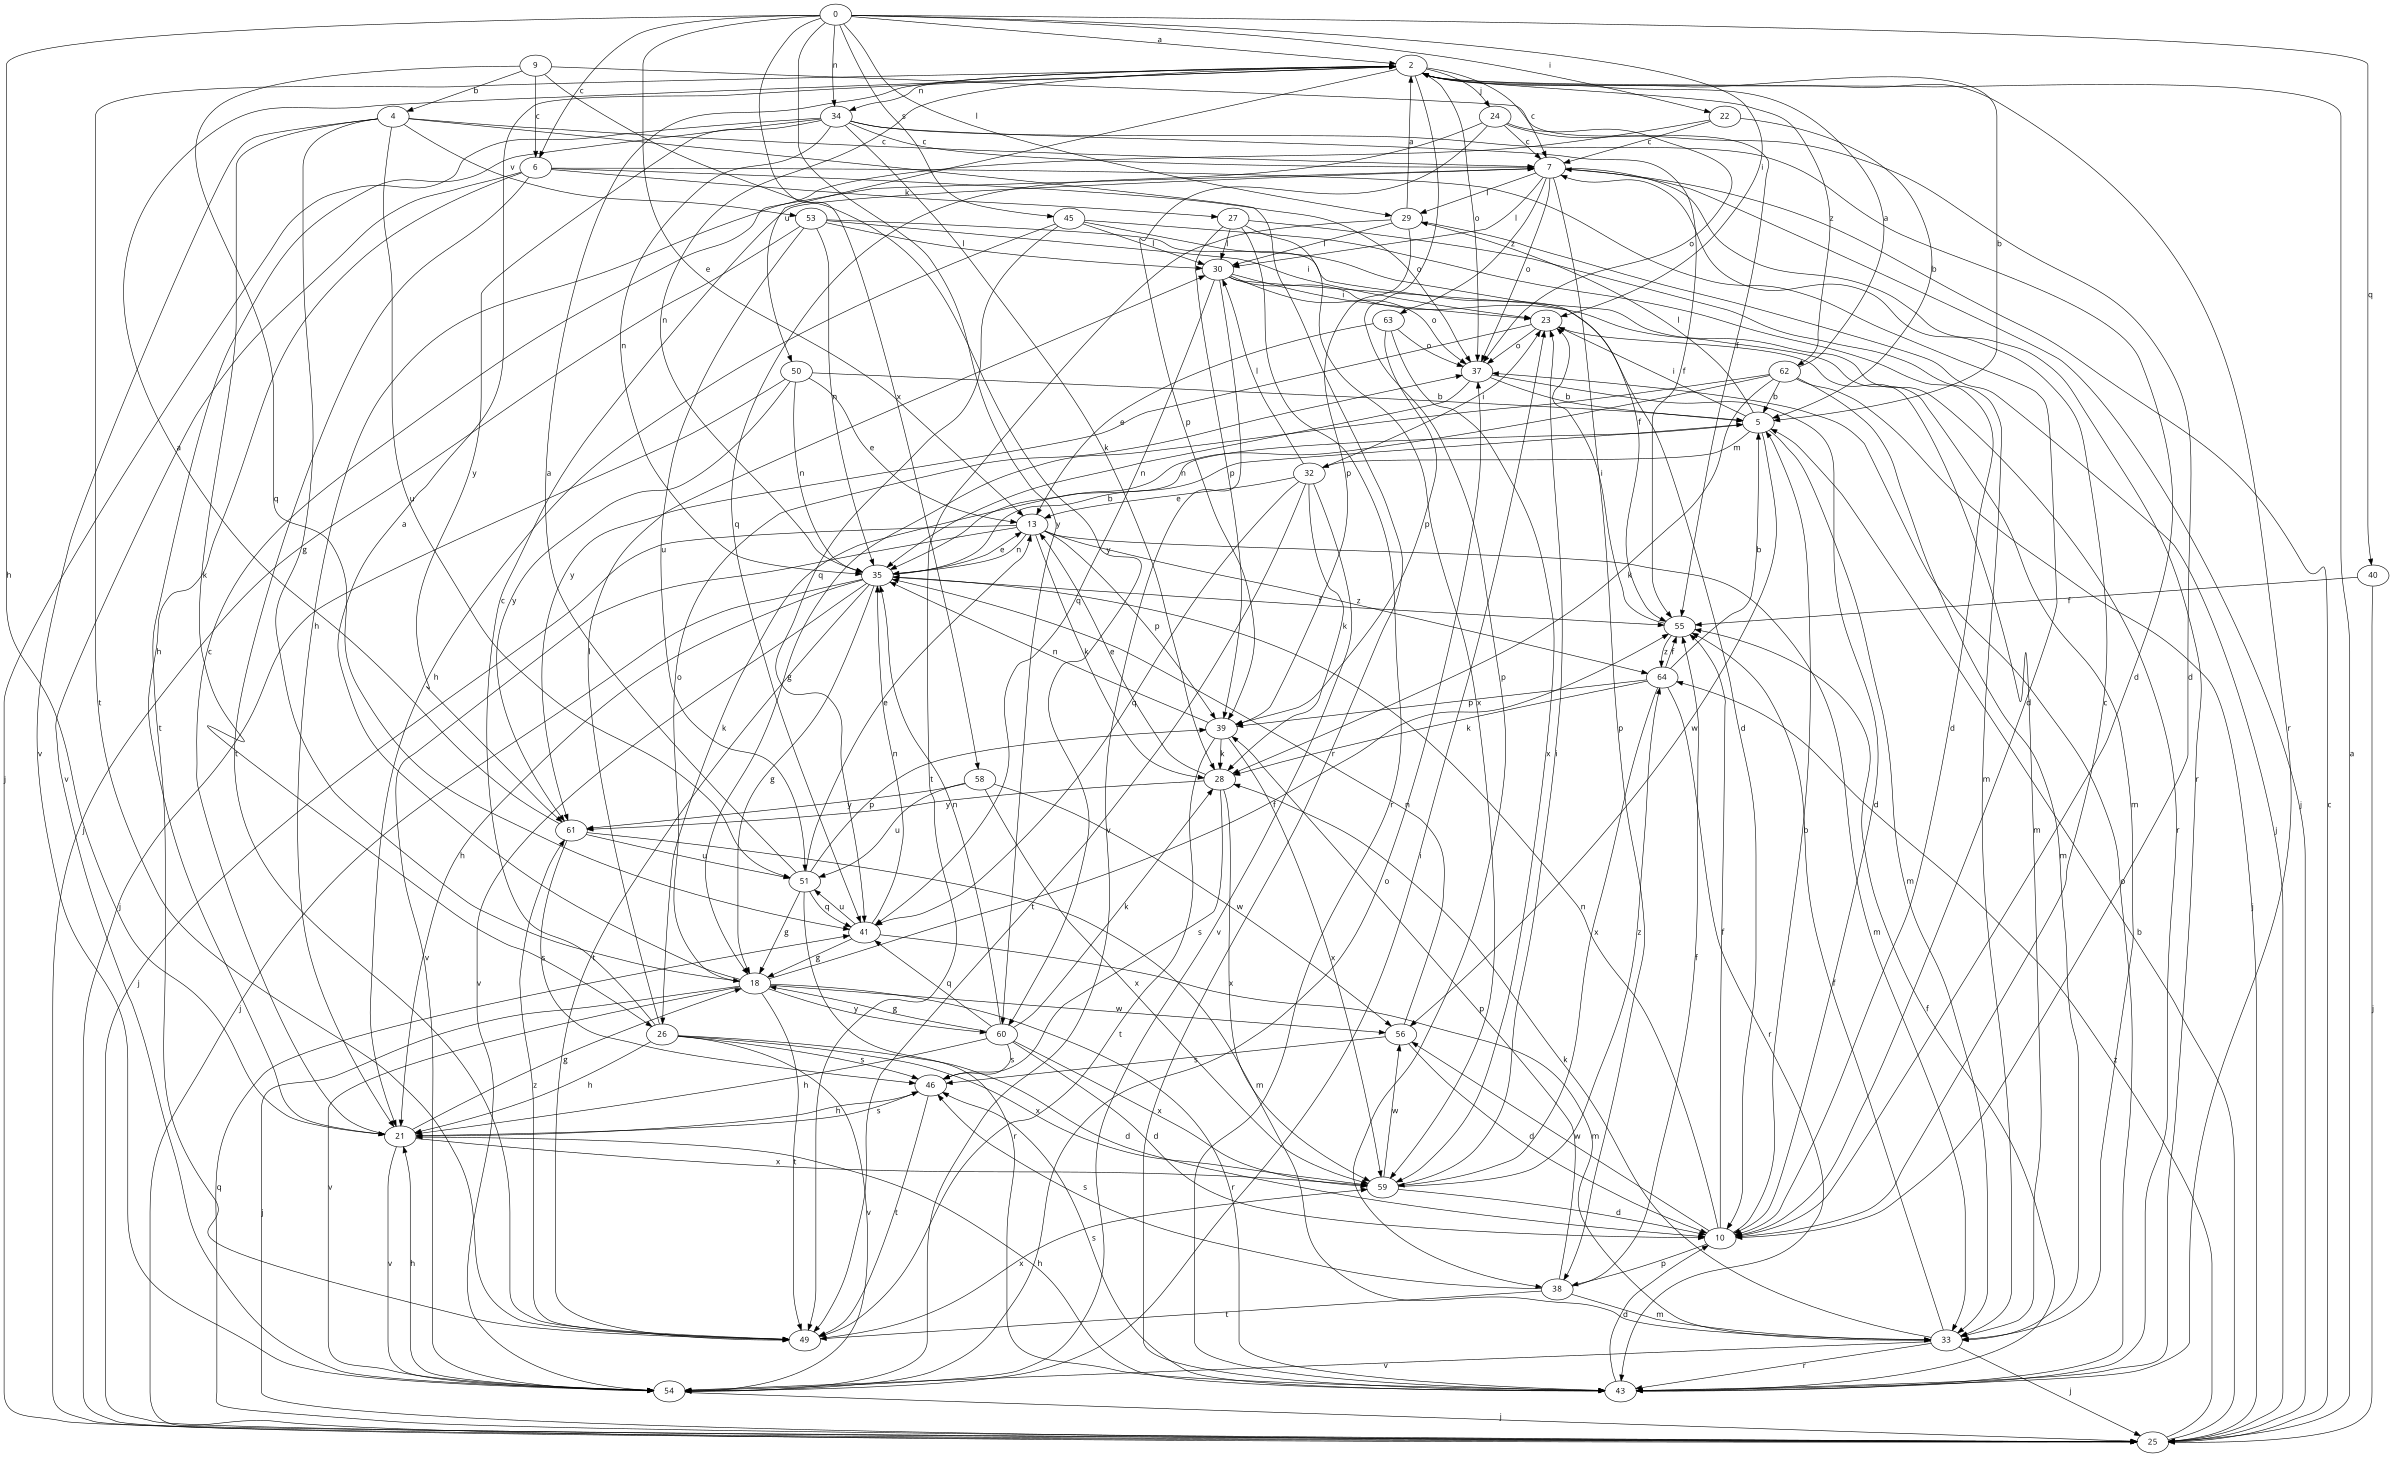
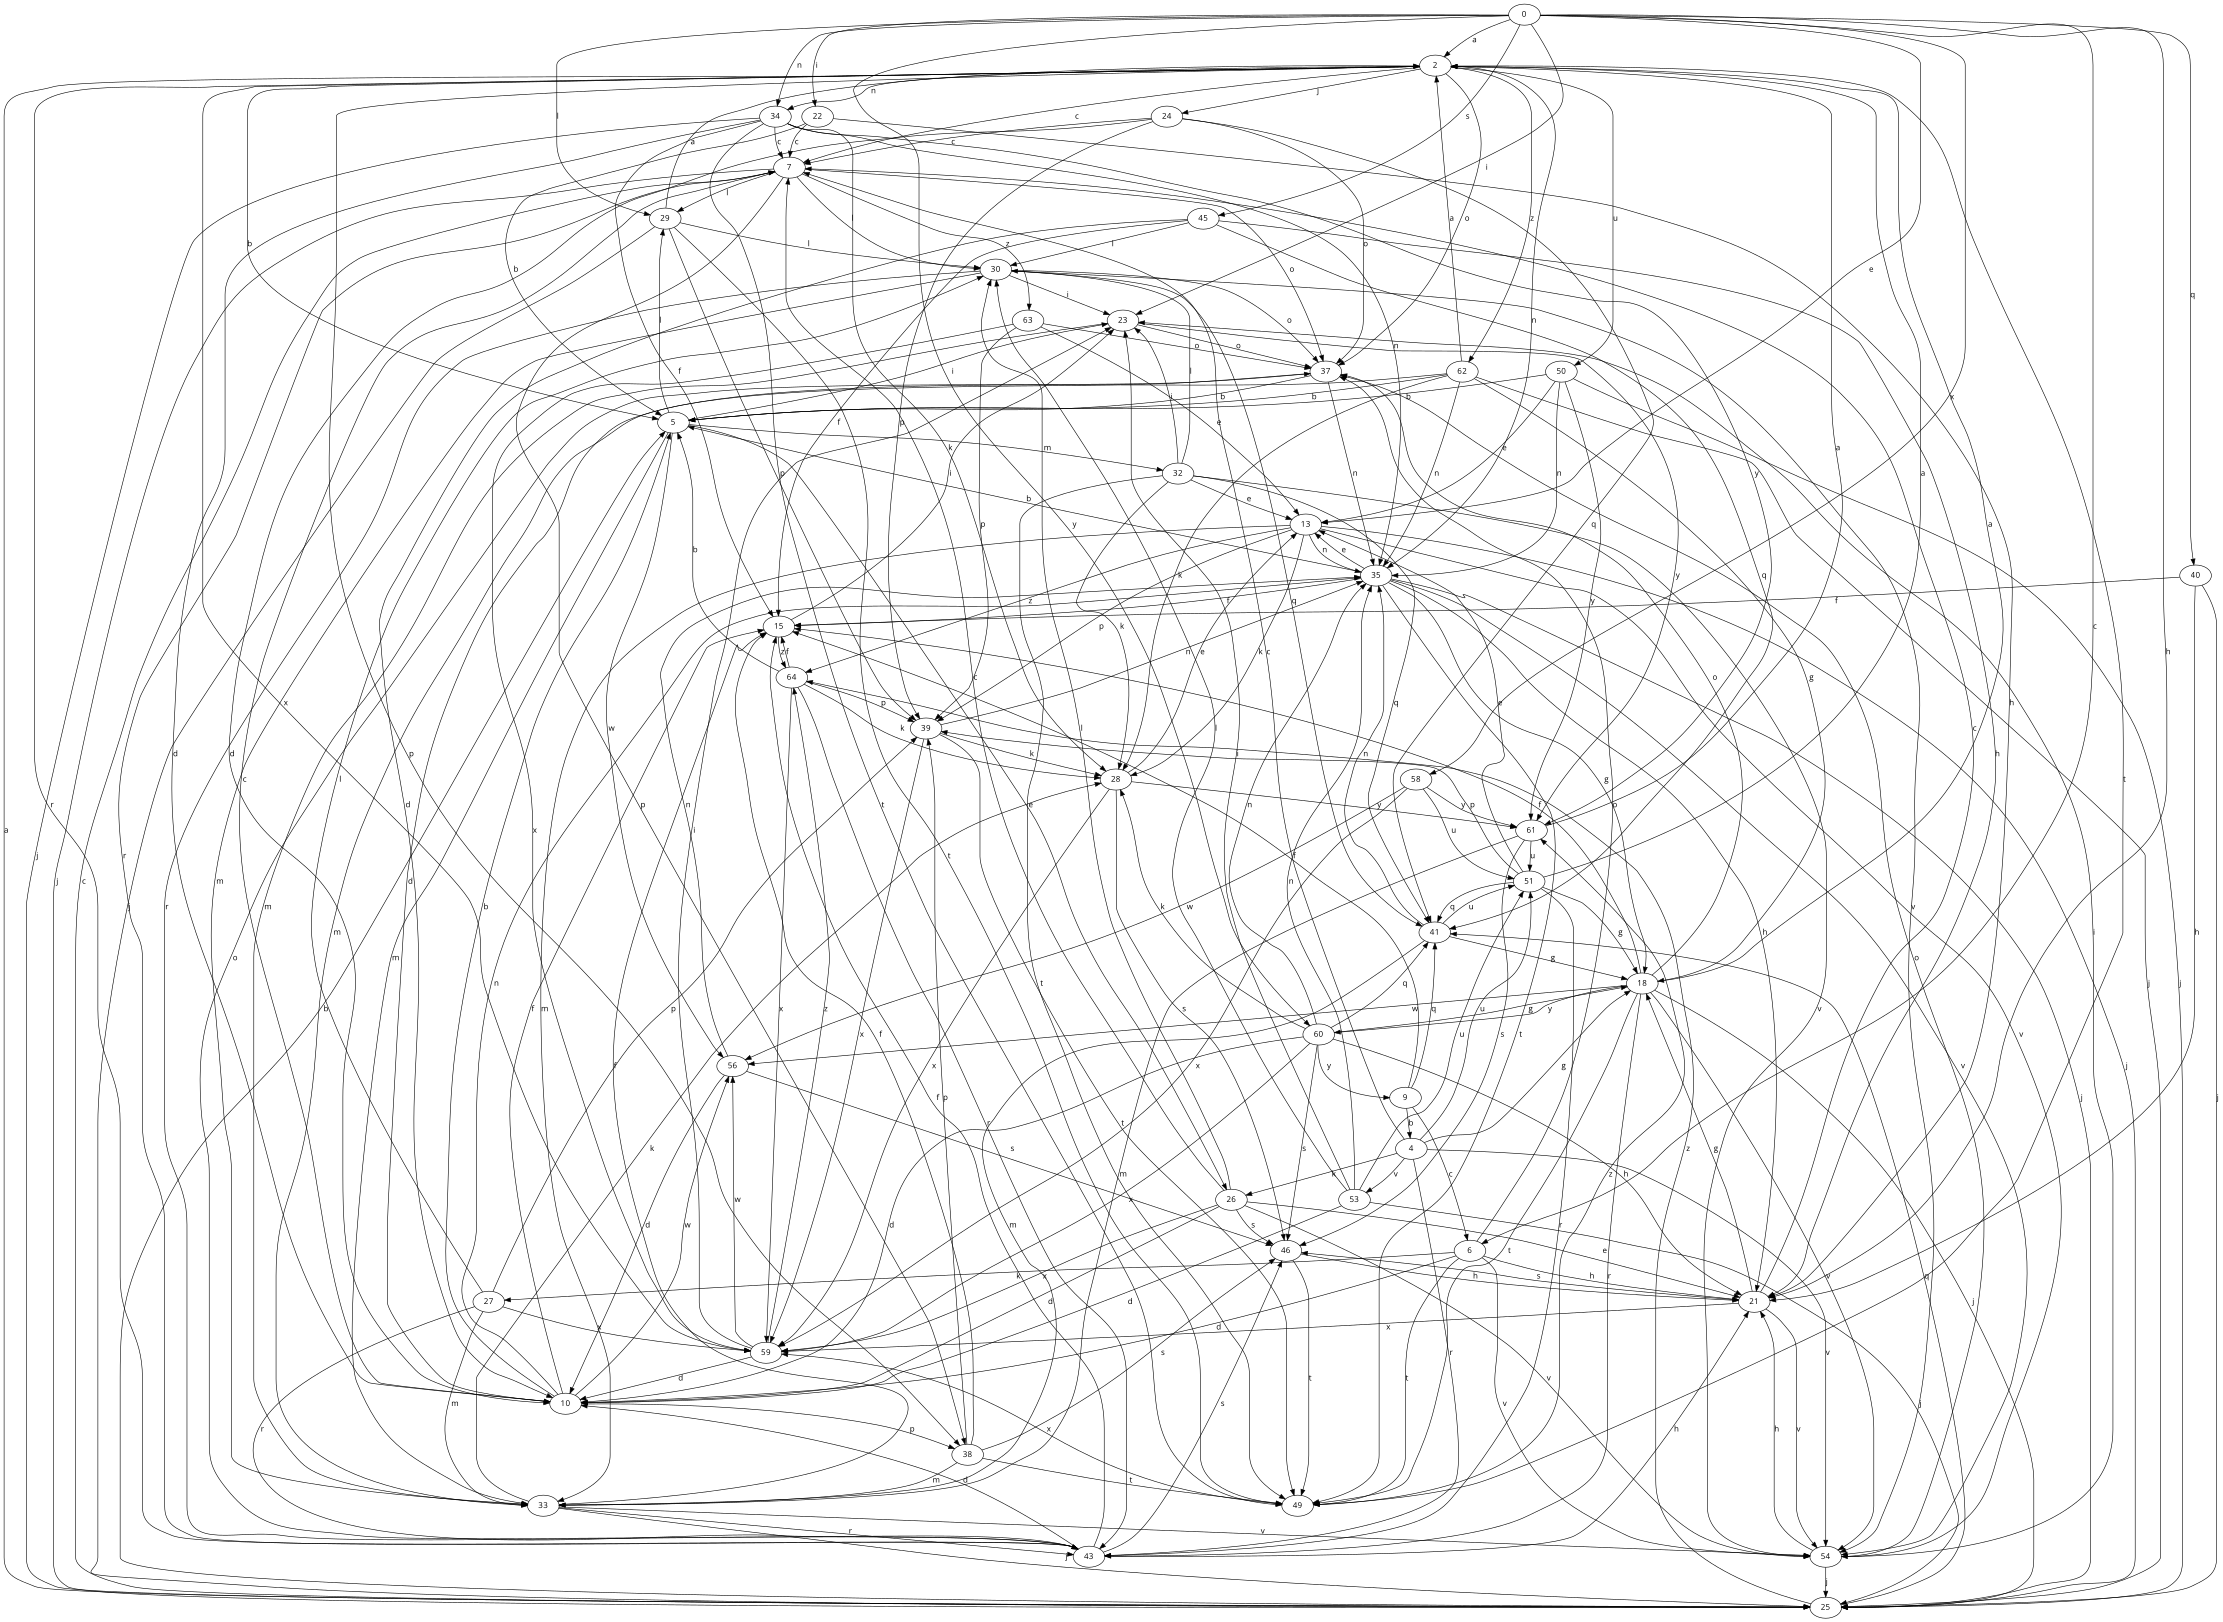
none -> (203, 223)
(1038, 472) -> (1338, 1085)
(1680, 627) -> (779, 627)
(724, 729) -> (1031, 805)
none -> (2190, 1041)
(591, 1085) -> (1605, 1251)
